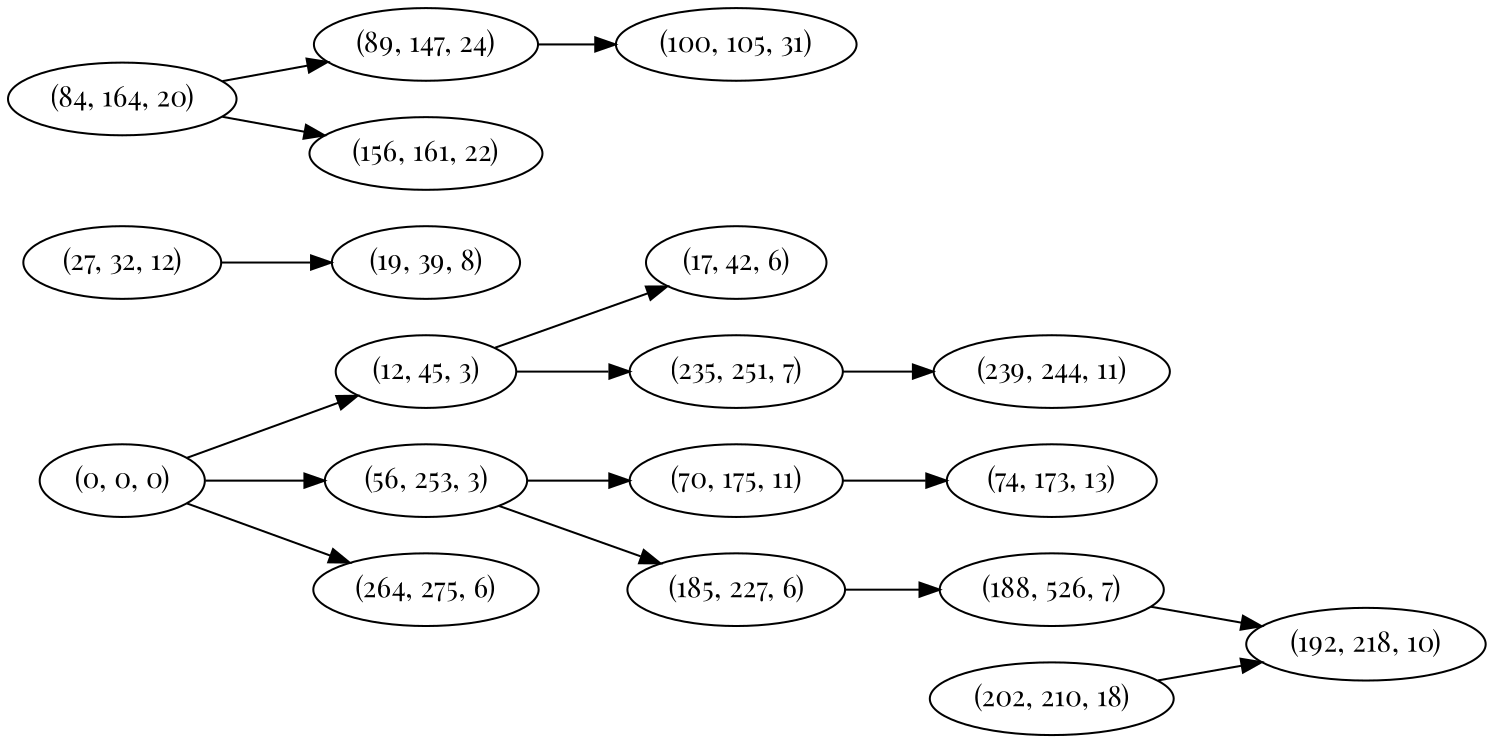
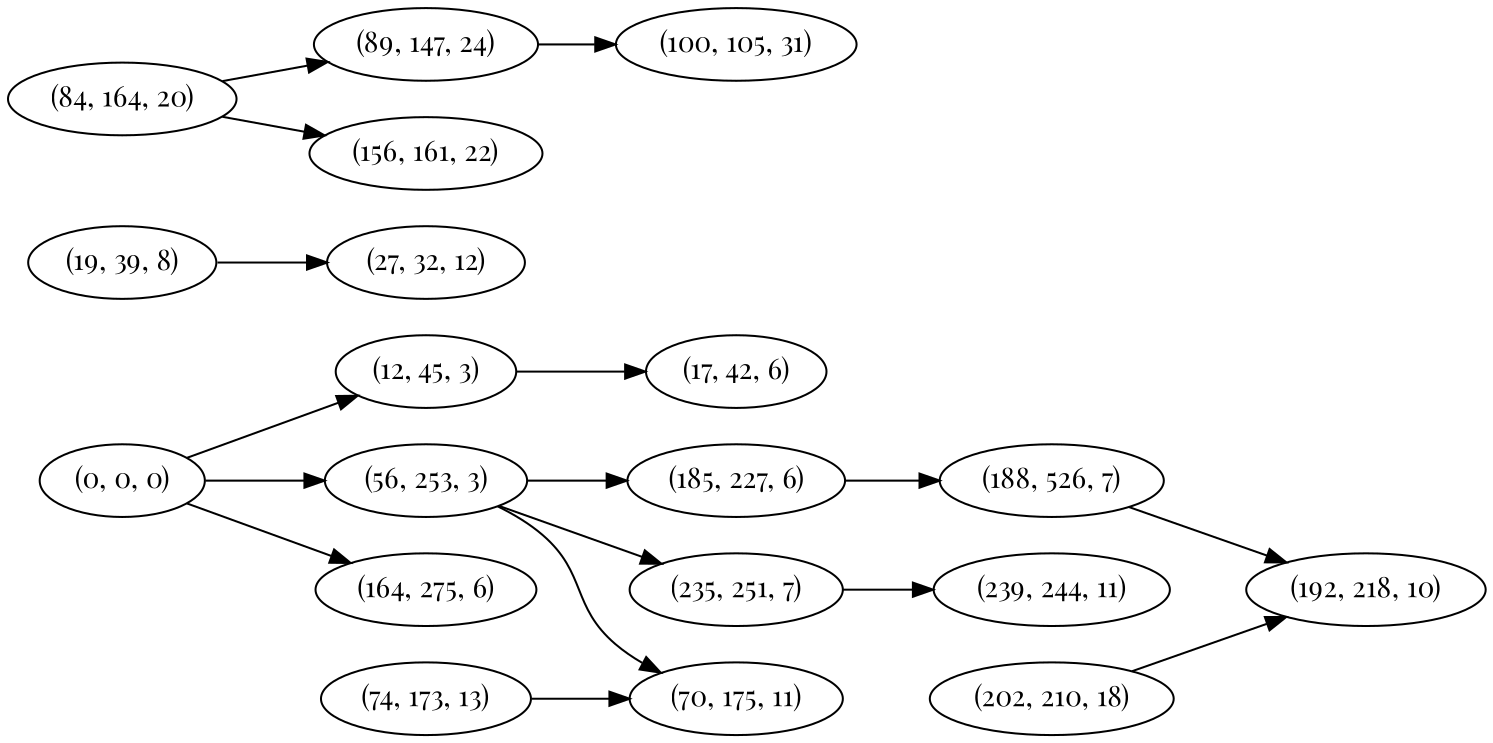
(265, 263) -> (262, 263)
(563, 372) -> (571, 531)
(884, 481) -> (570, 699)
(426, 590) -> (426, 590)
